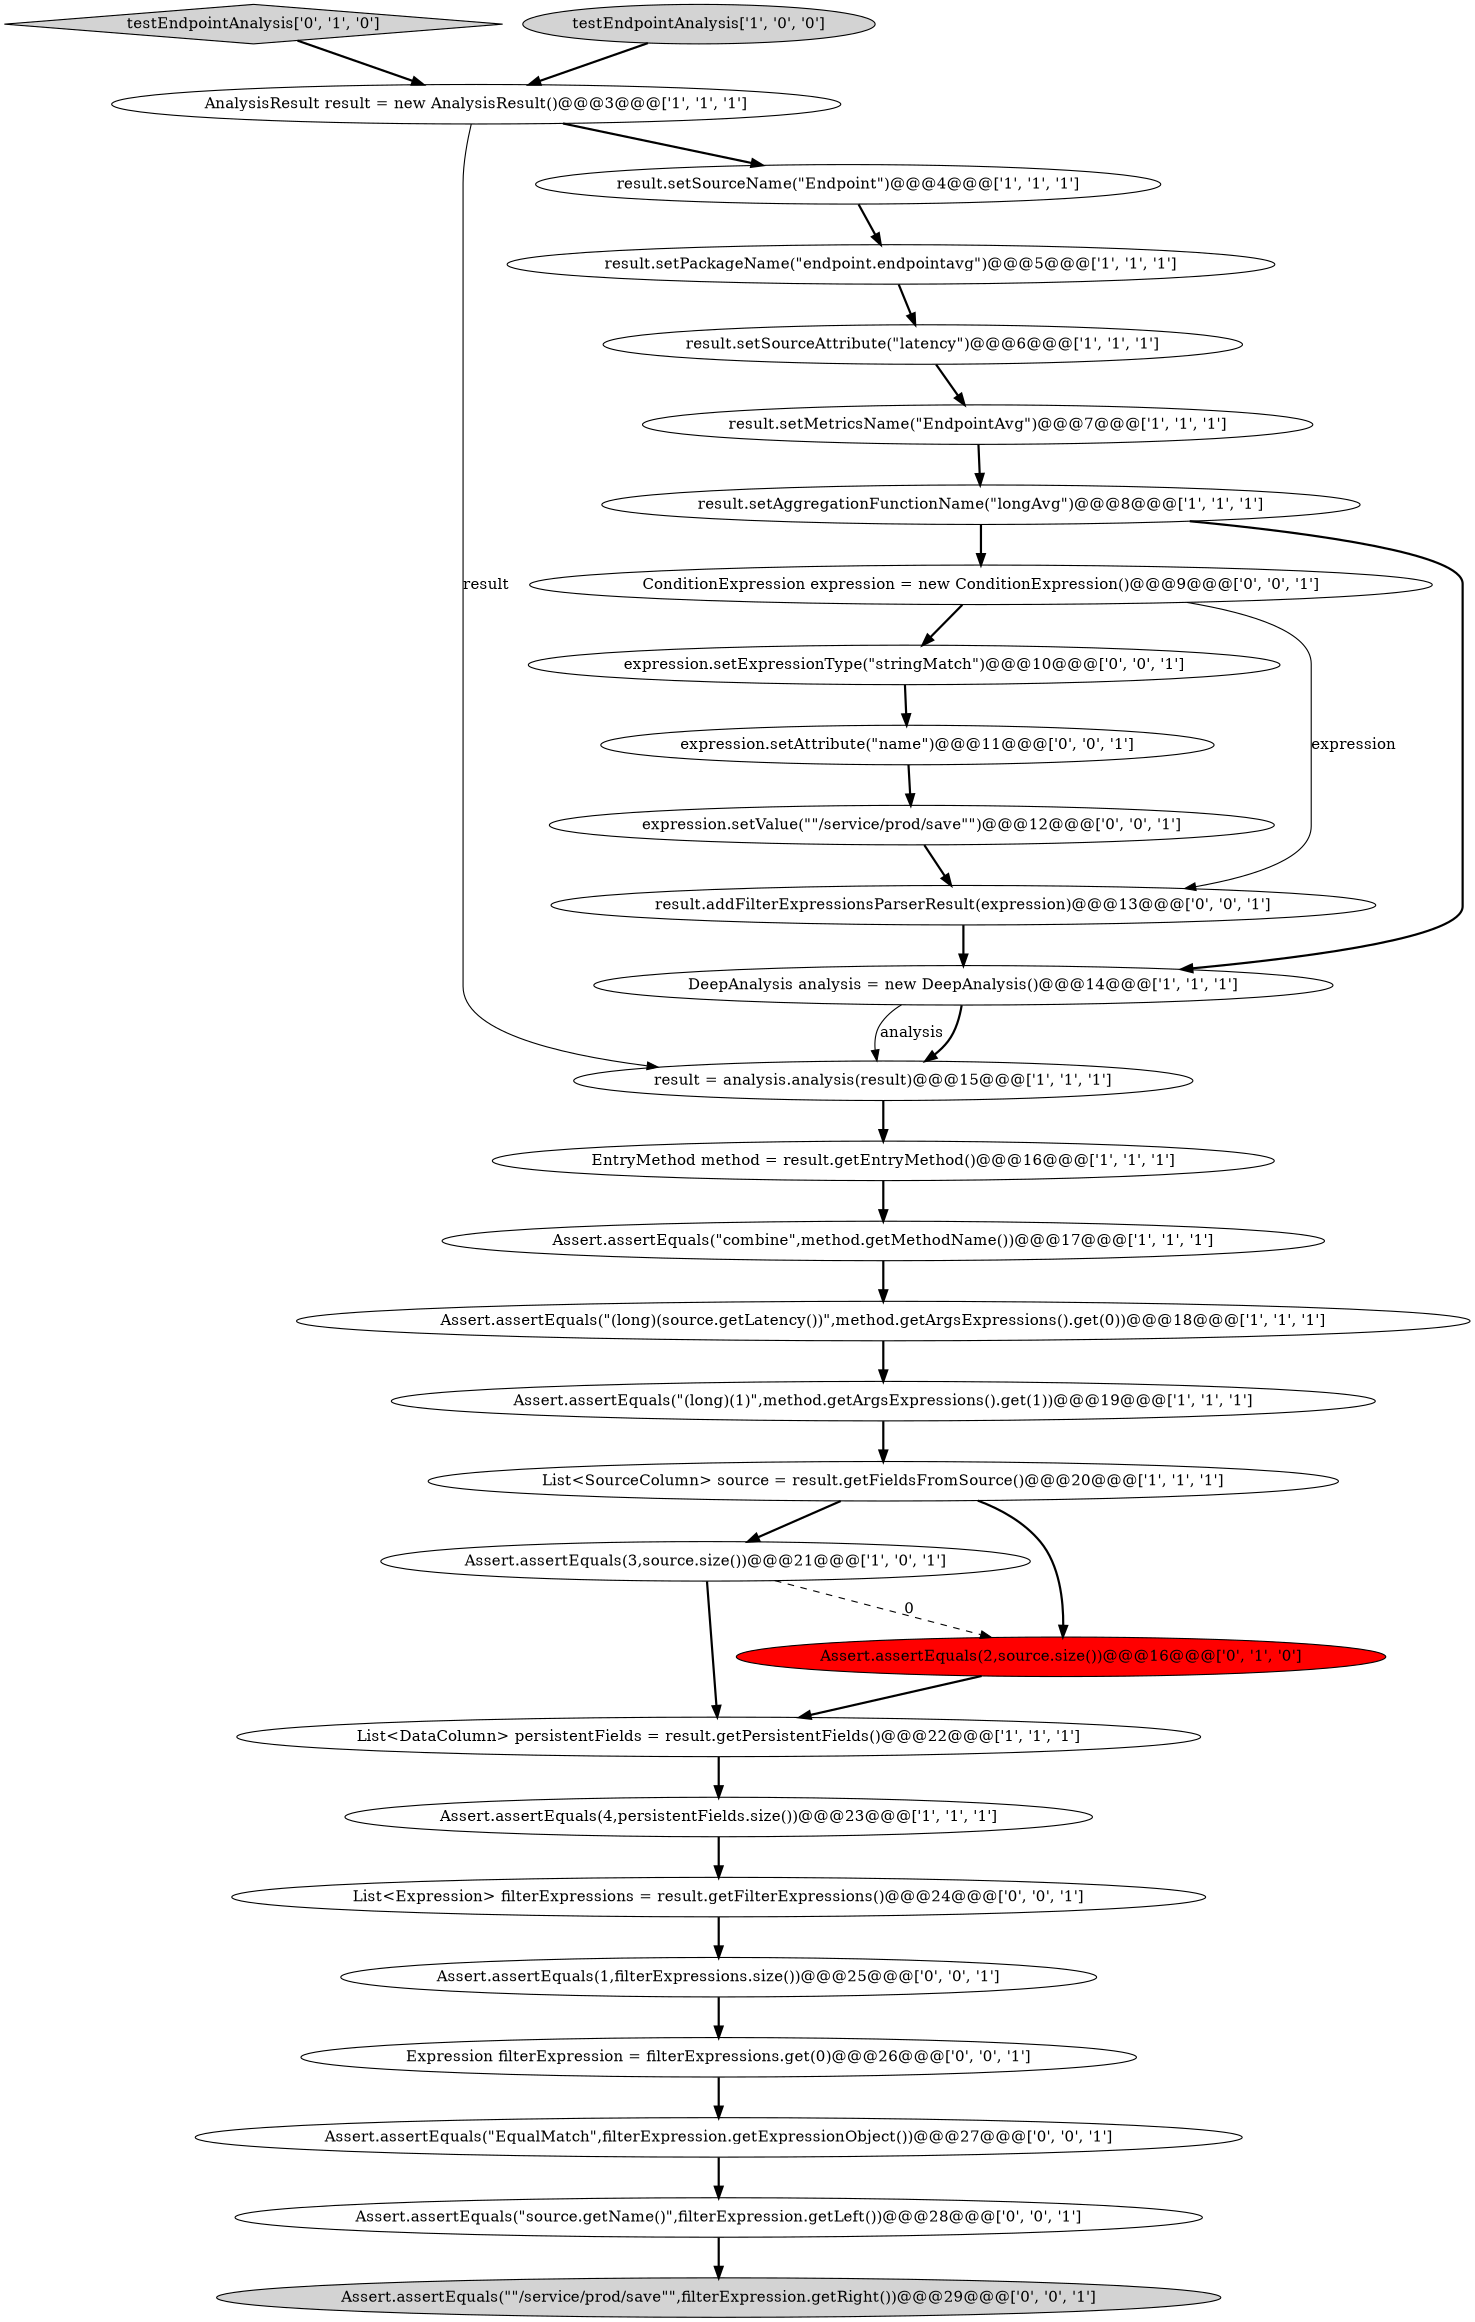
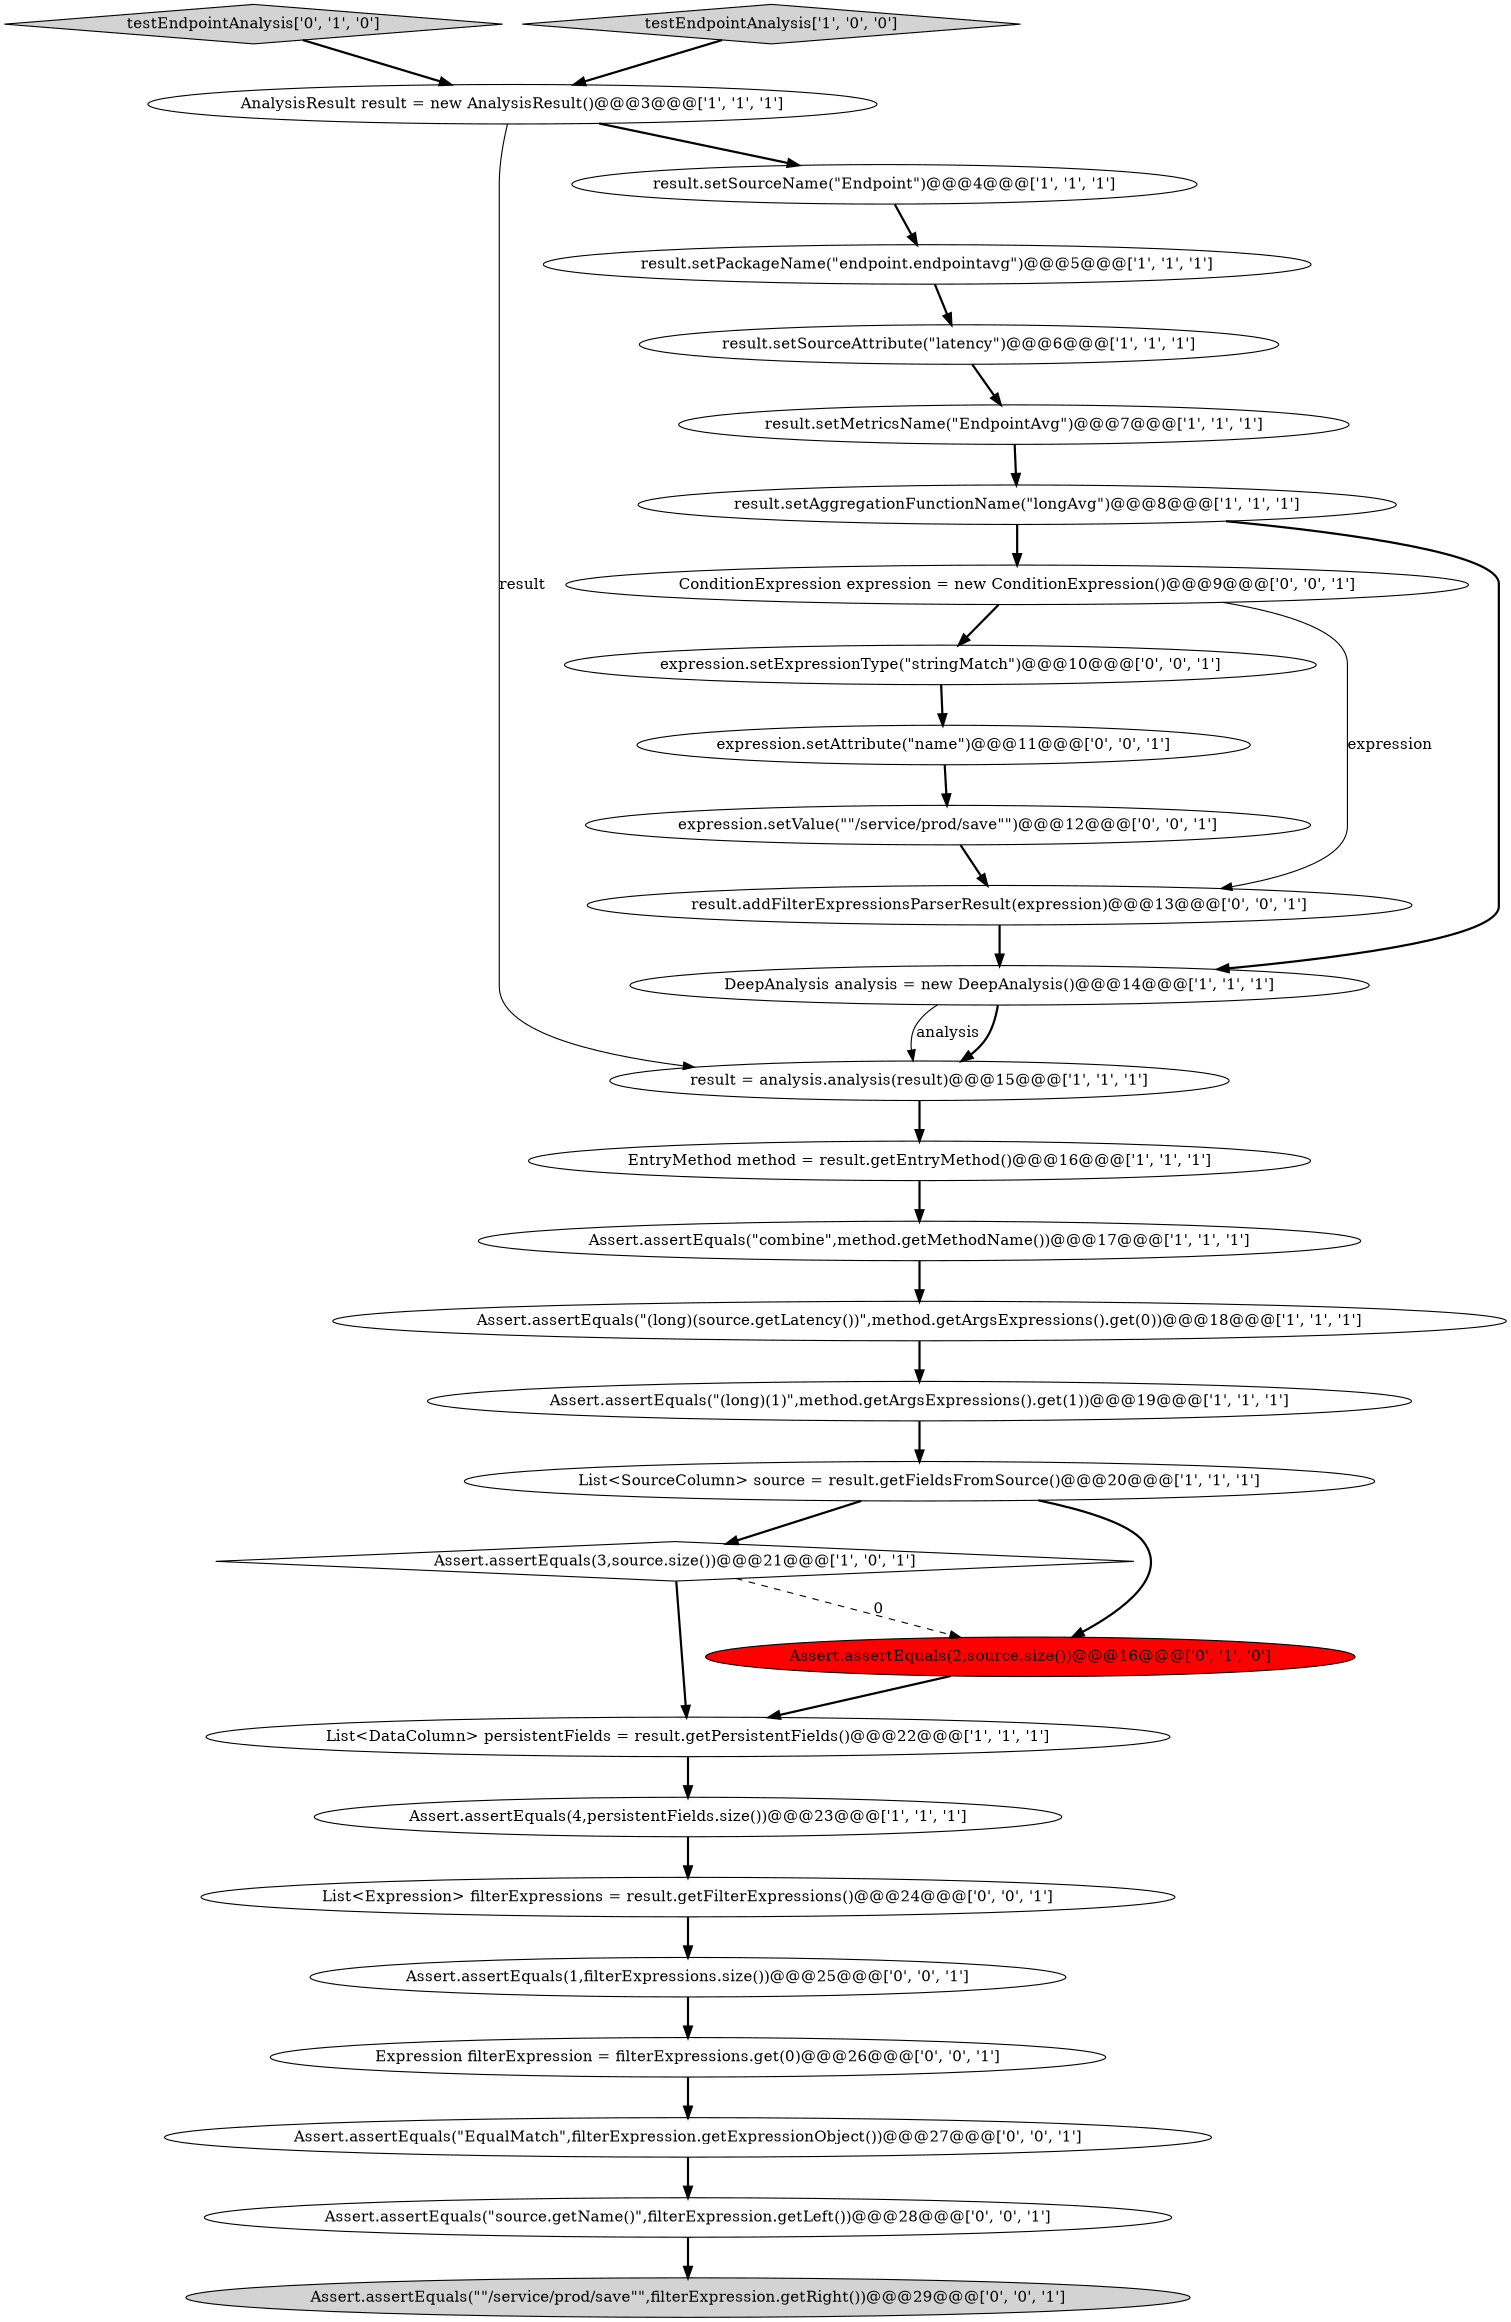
(699, 24) -> (771, 24)
(706, 1561) -> (675, 1561)
